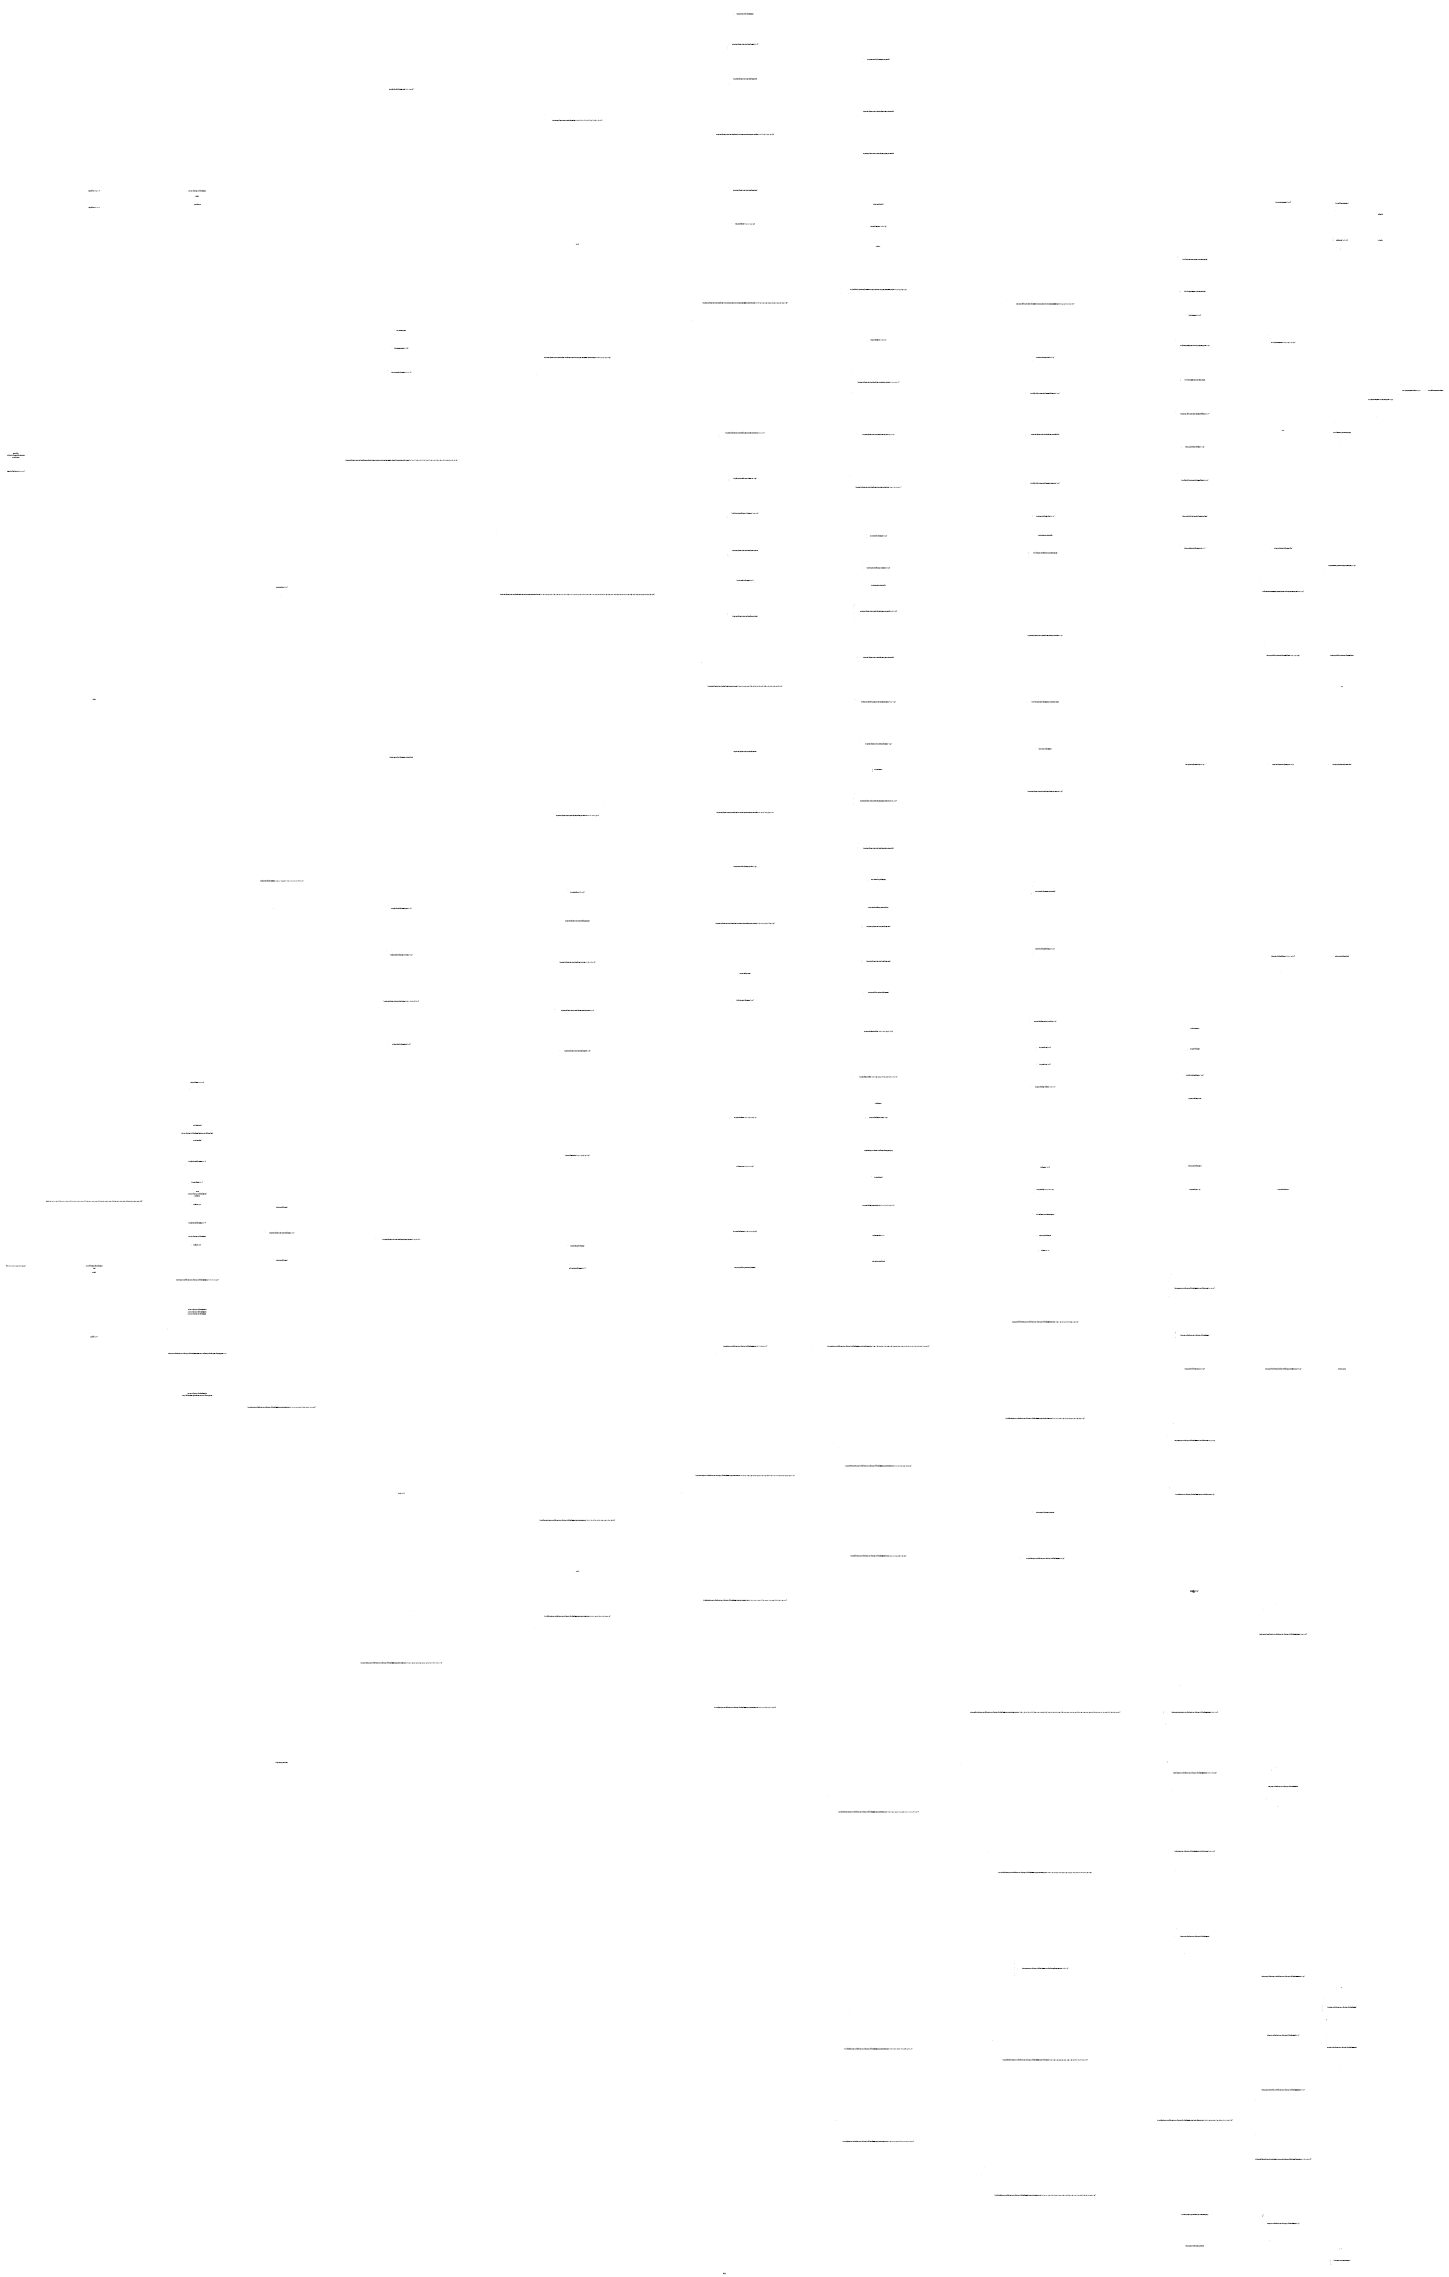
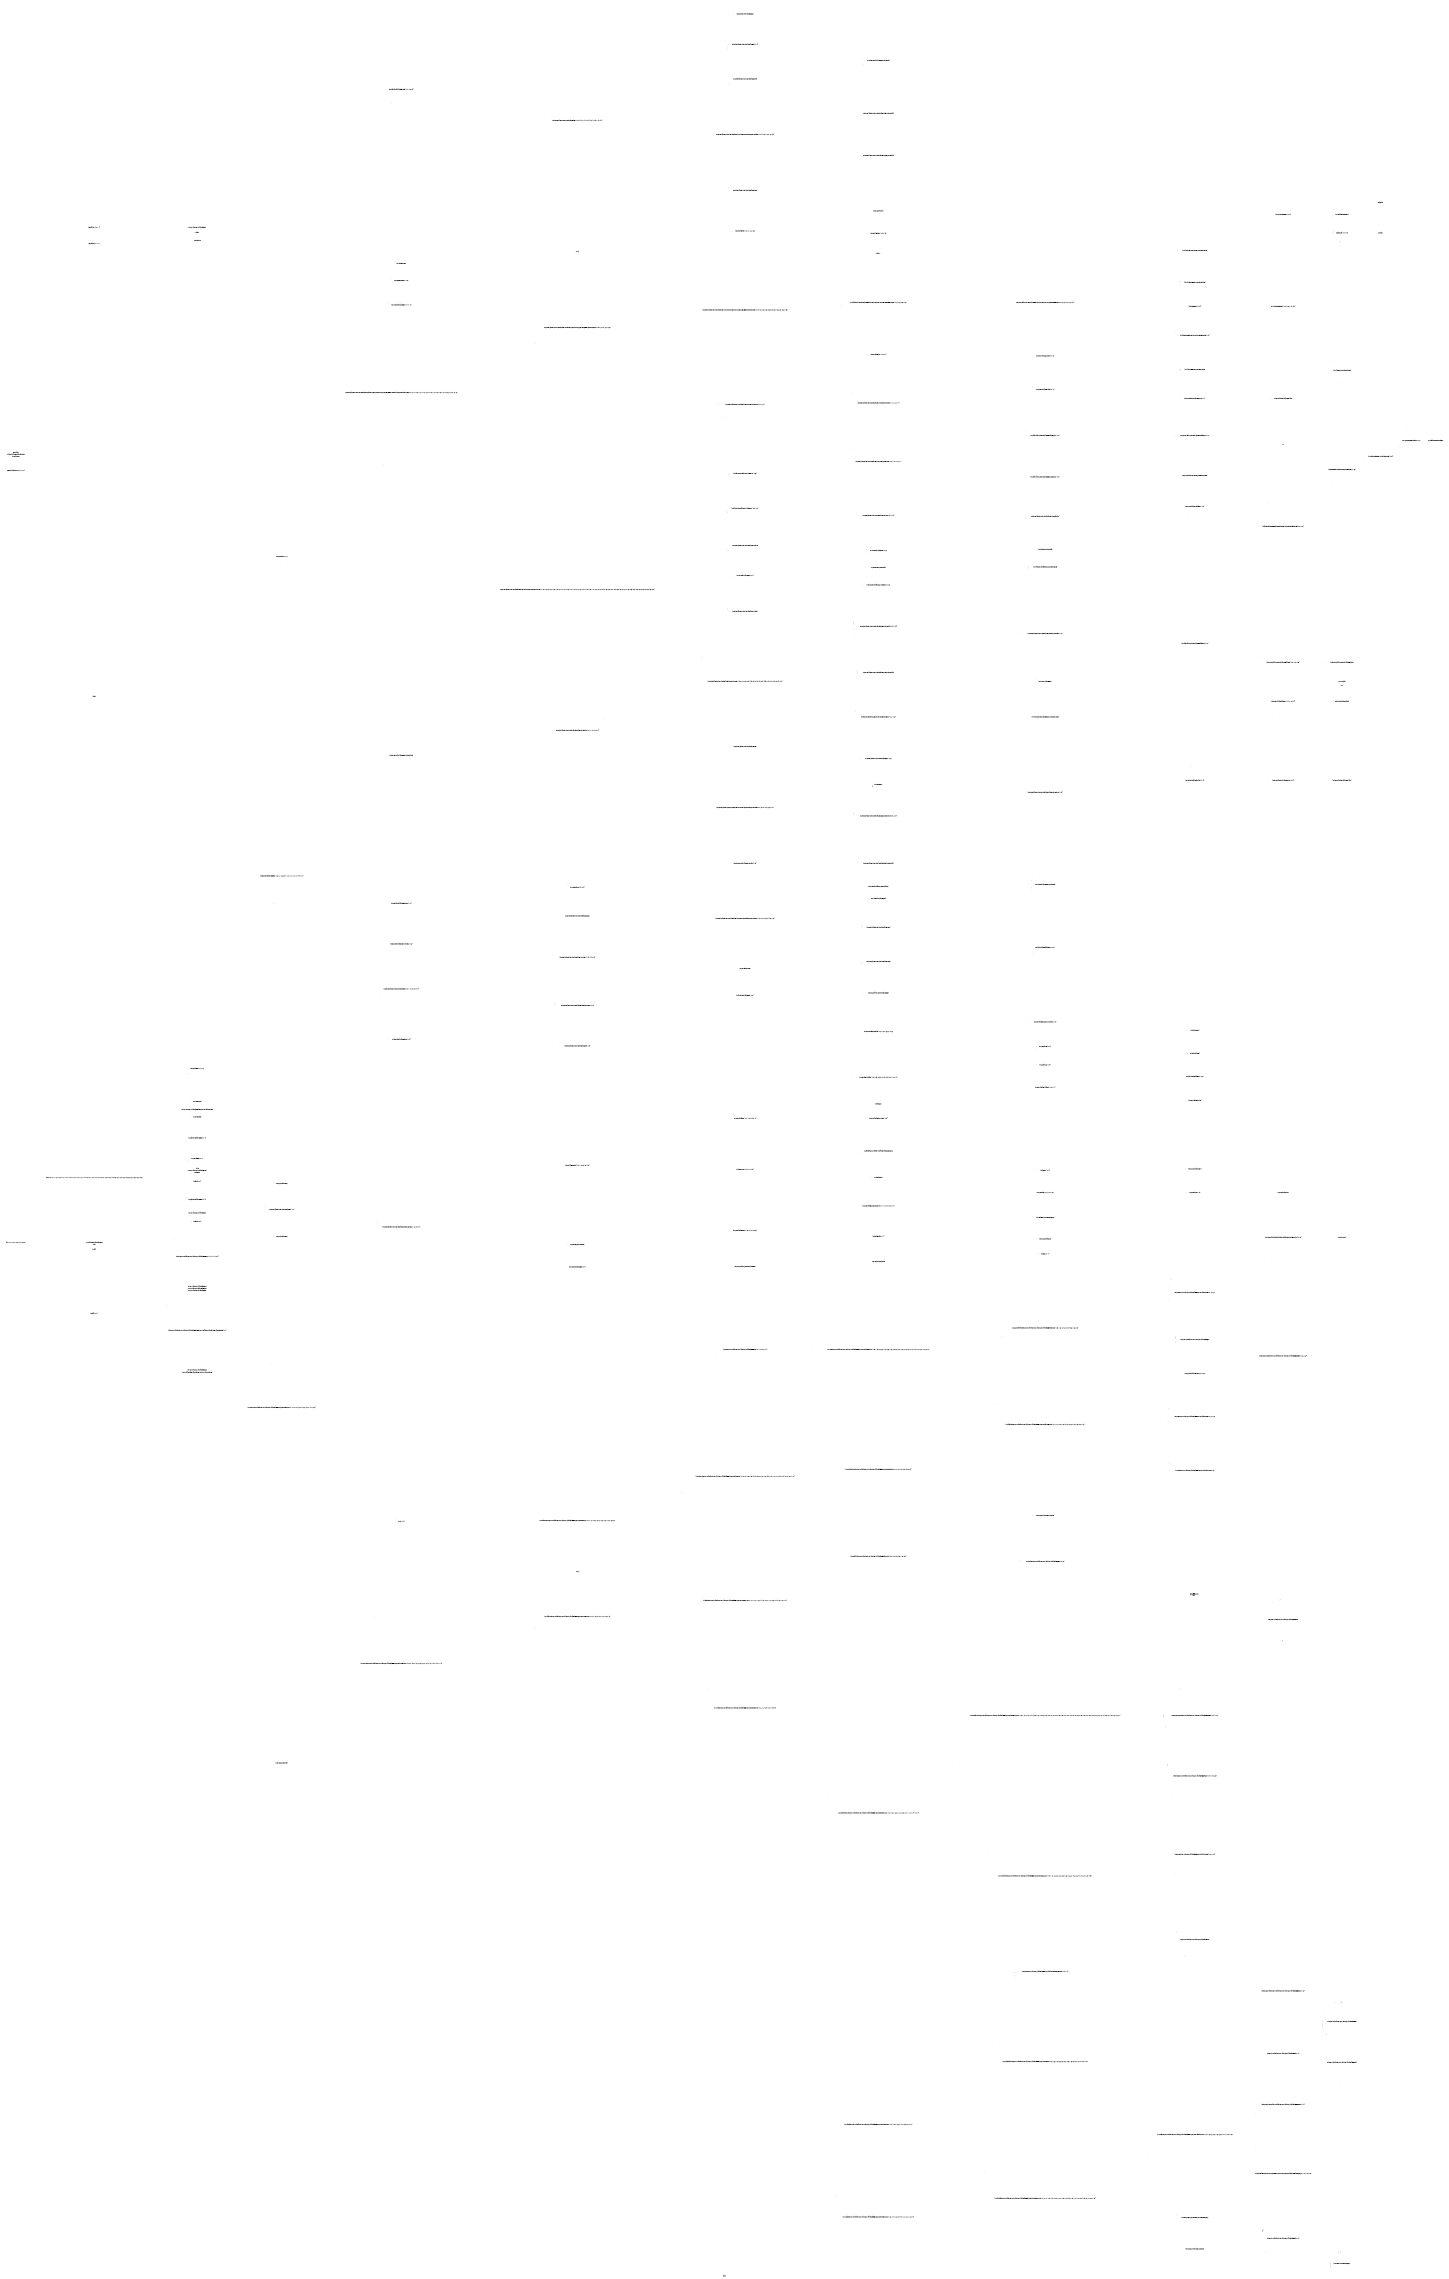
none -> (1342, 682)
